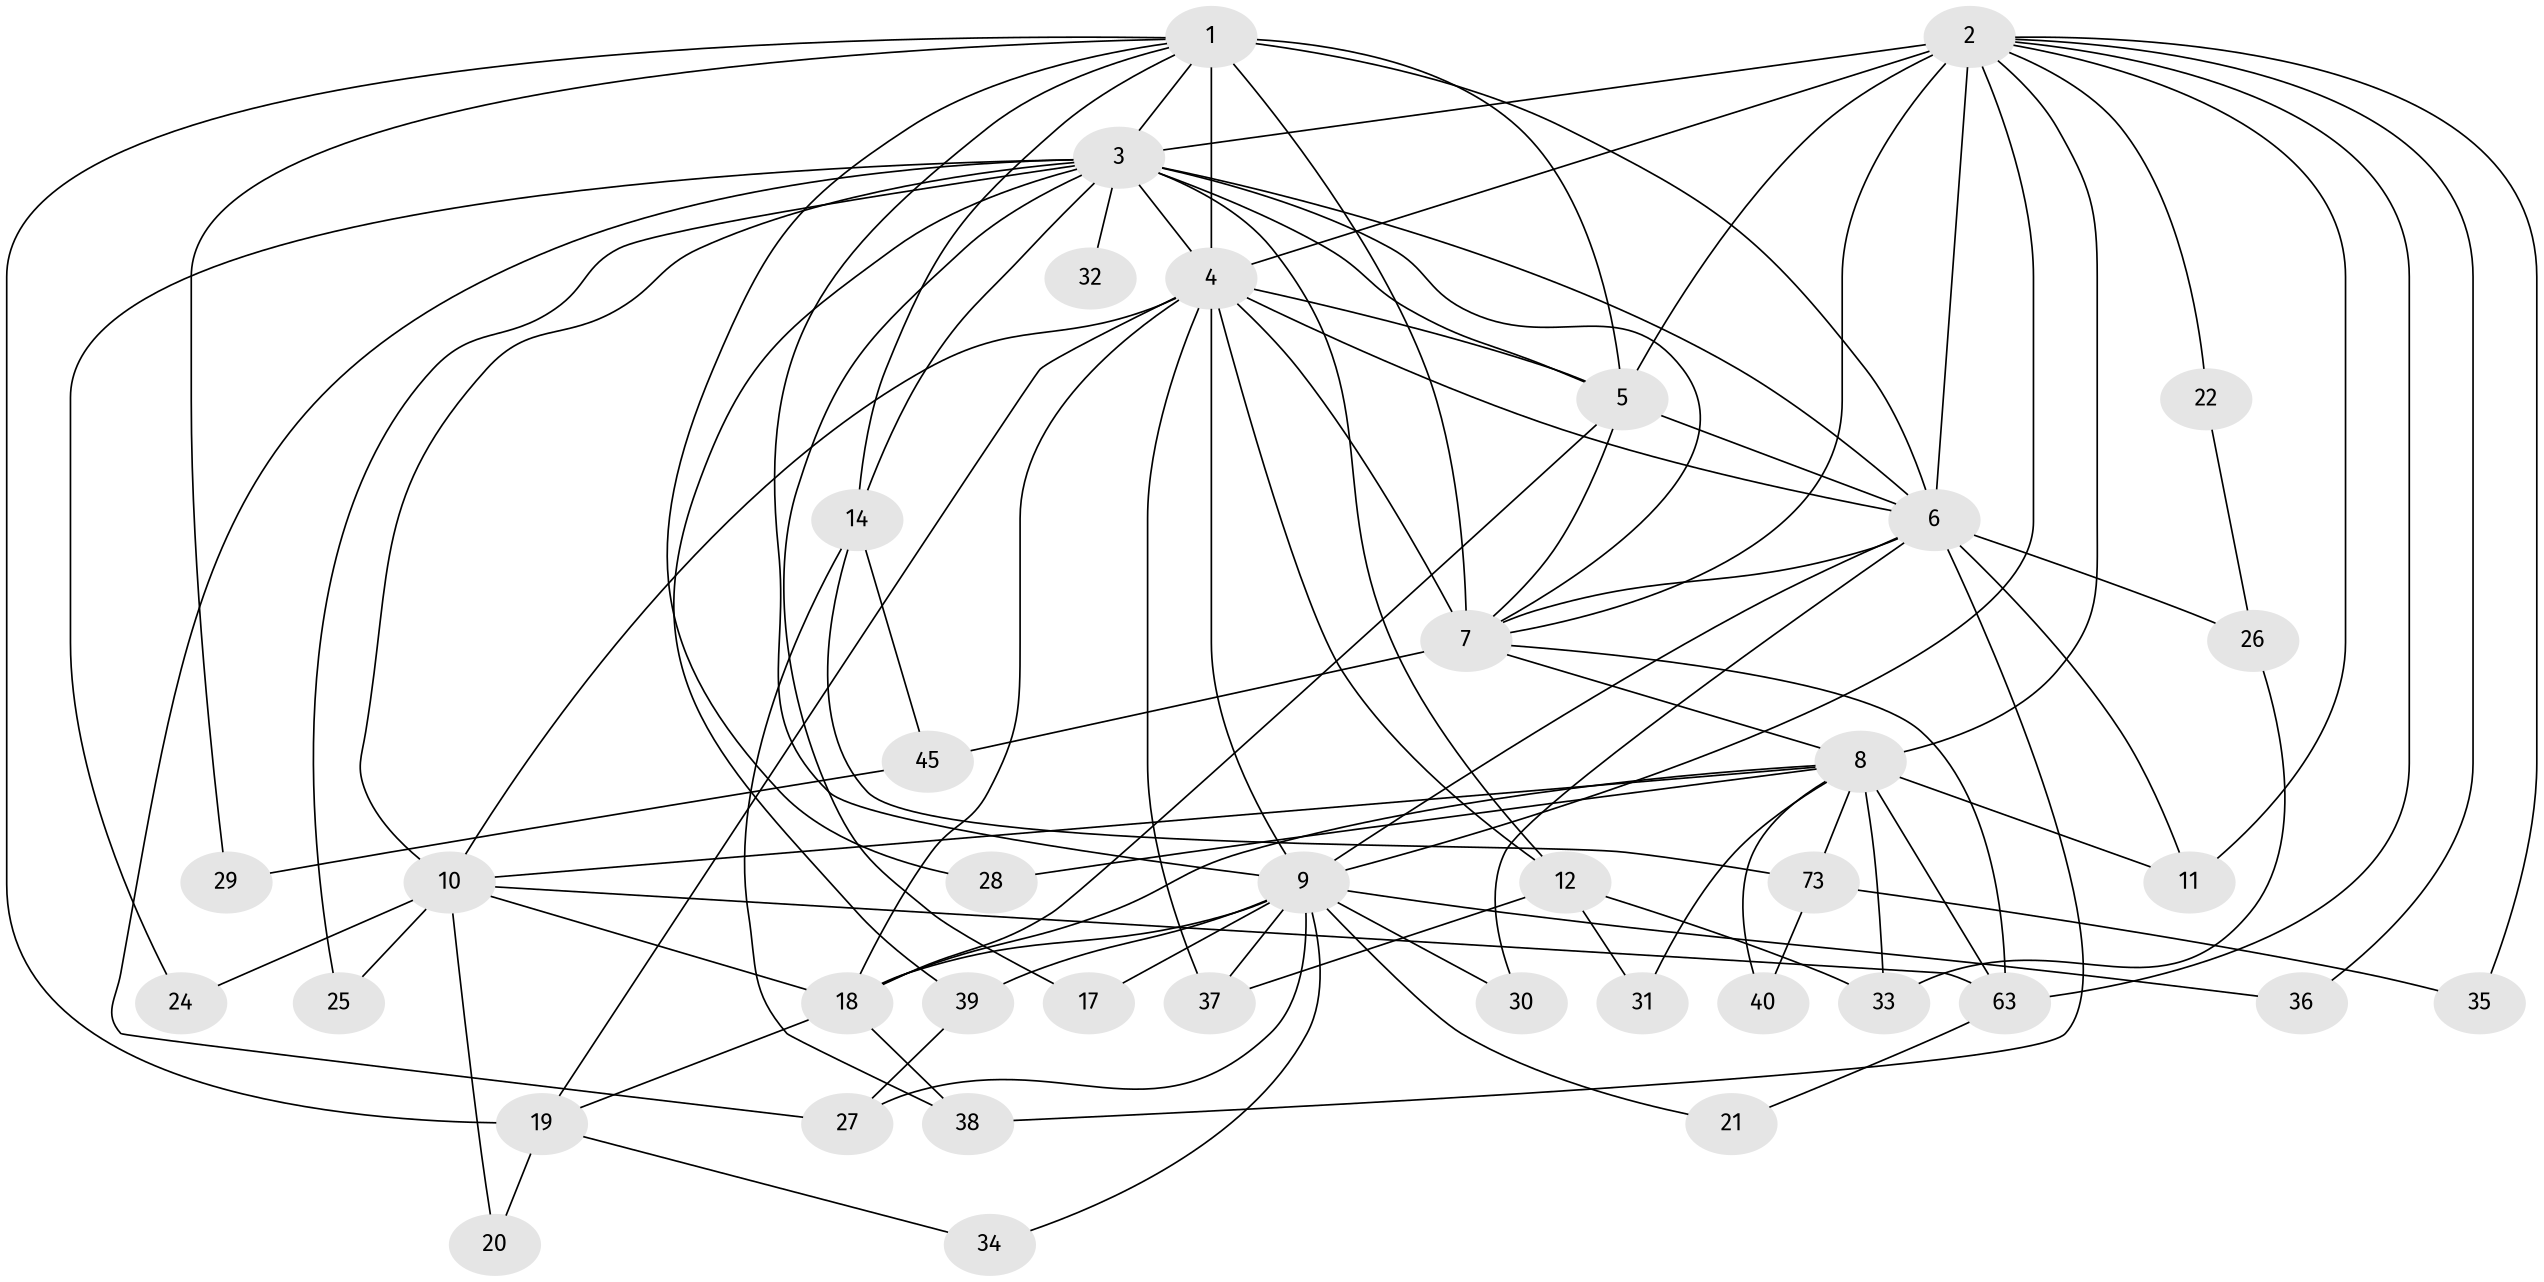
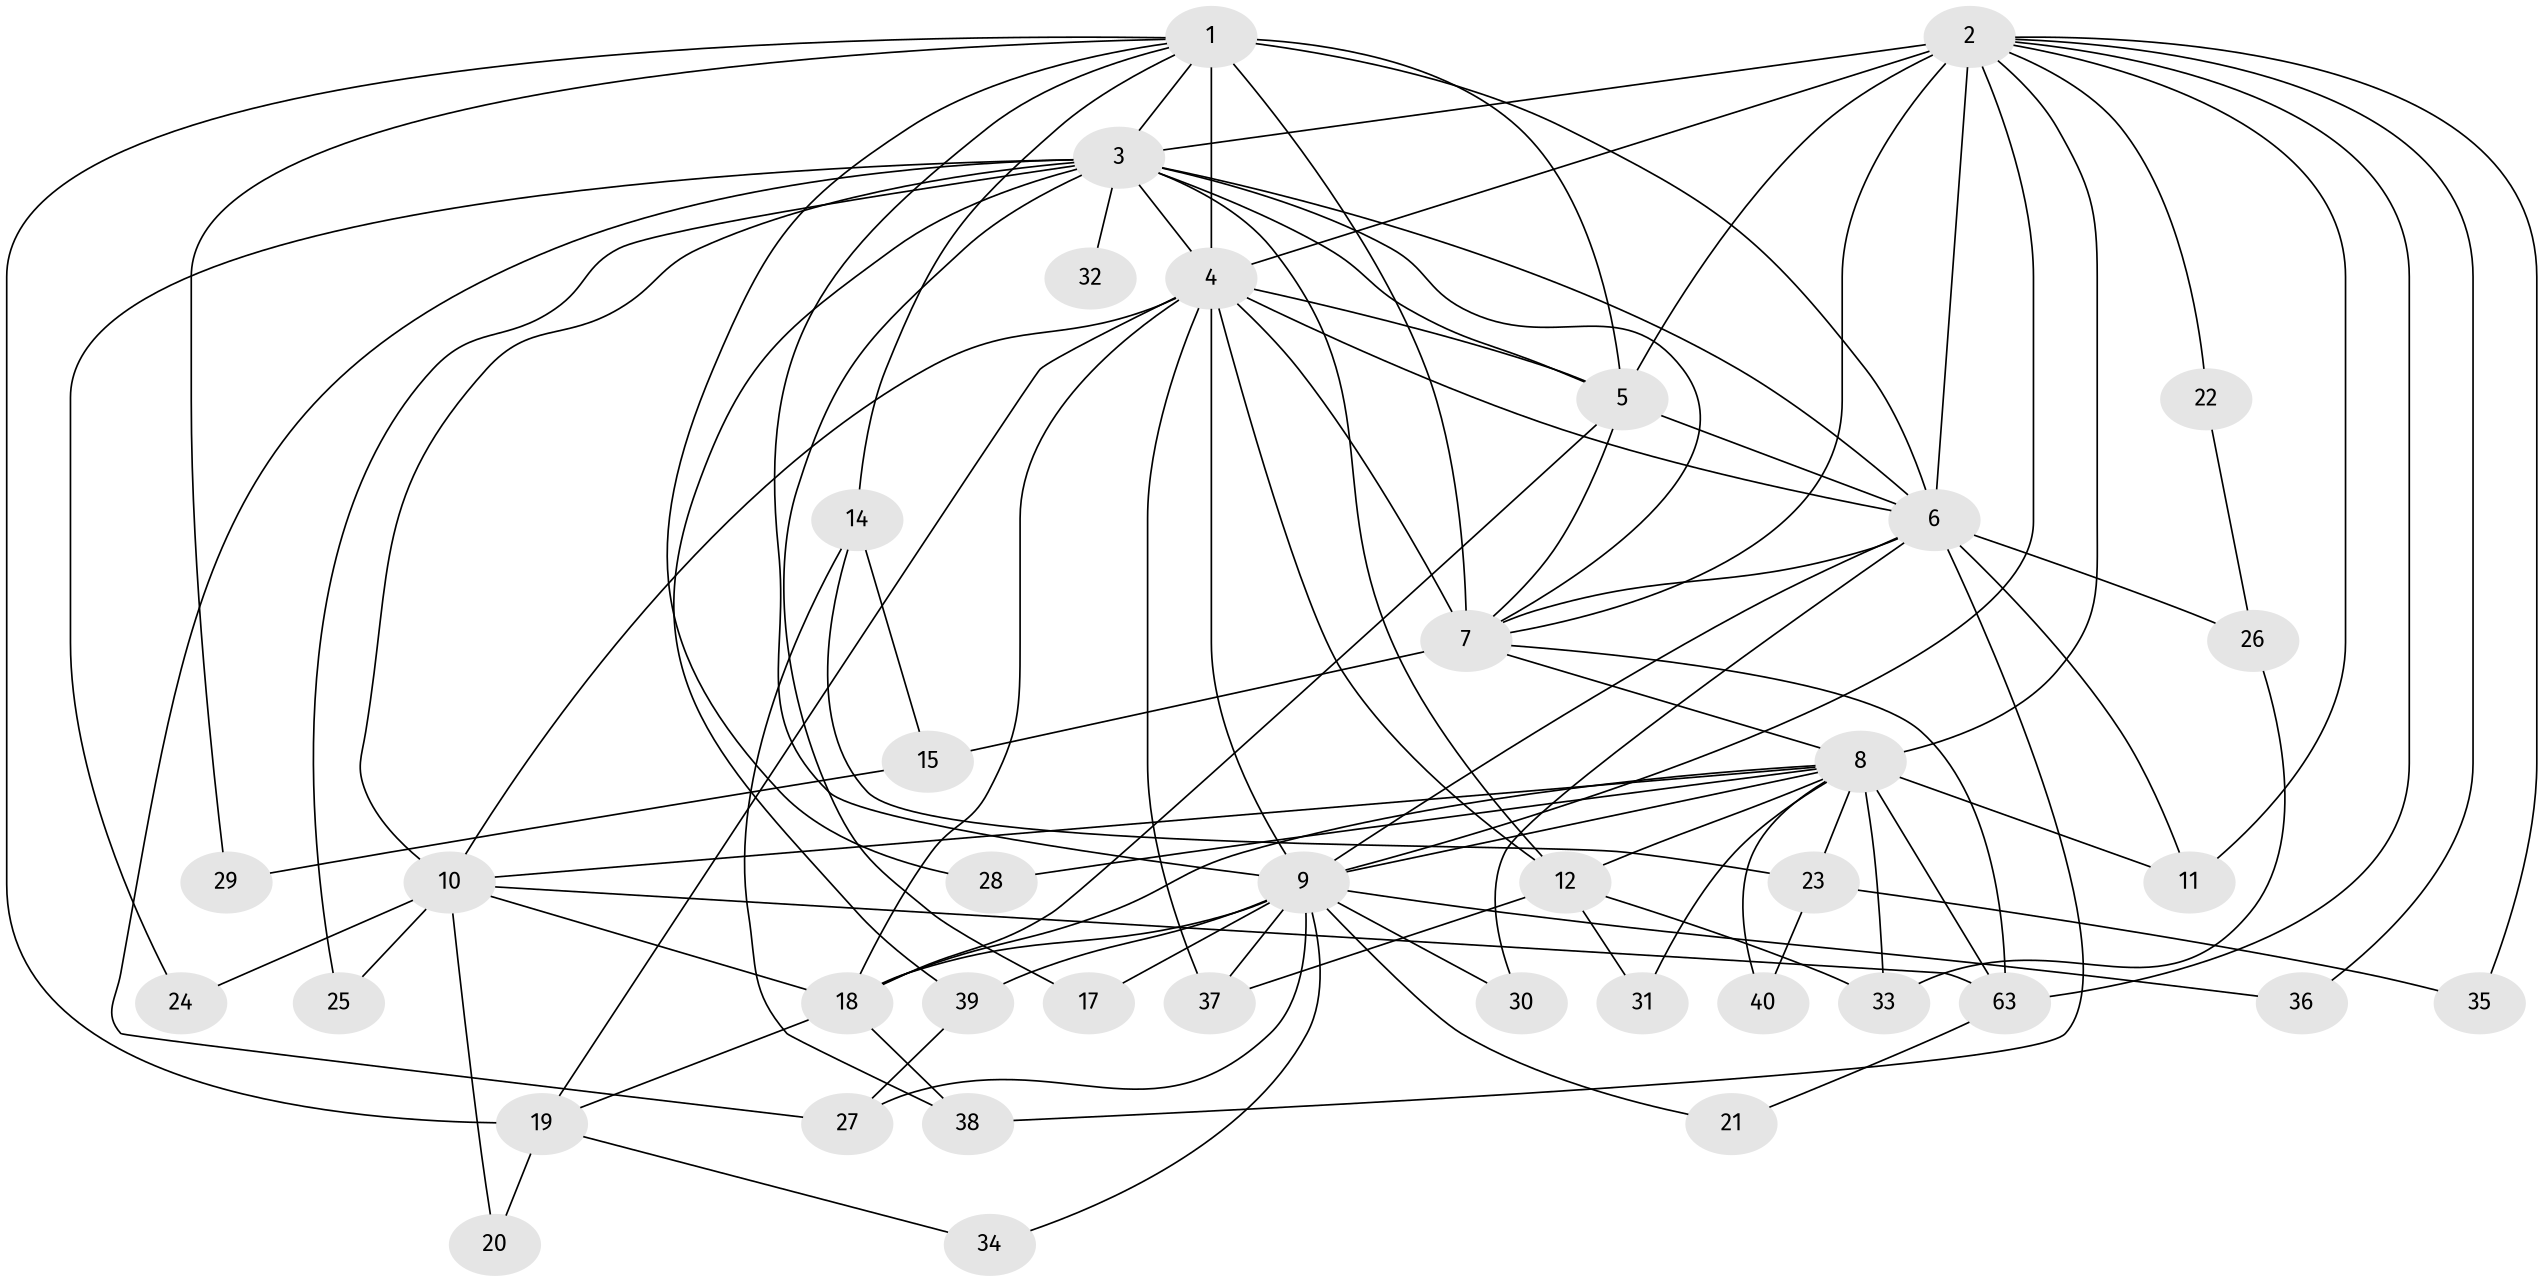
(960, 322) -> none
(928, 762) -> (928, 762)
none -> (1582, 822)
none -> (1713, 822)
(1814, 883) -> (1814, 883)
